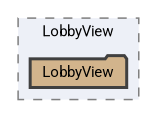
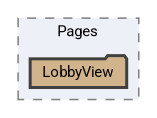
(78, 32) -> (78, 32)
